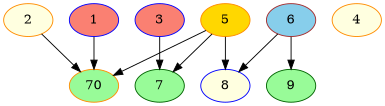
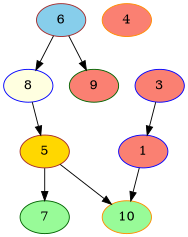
(28, 20) -> none
(225, 20) -> (45, 151)
(357, 20) -> (127, 20)
(160, 47) -> (153, 114)
(225, 48) -> (35, 114)
(94, 86) -> (127, 217)
(291, 86) -> (94, 86)
